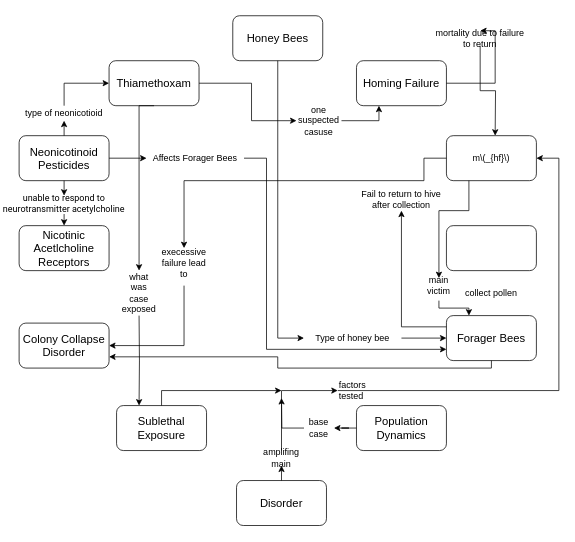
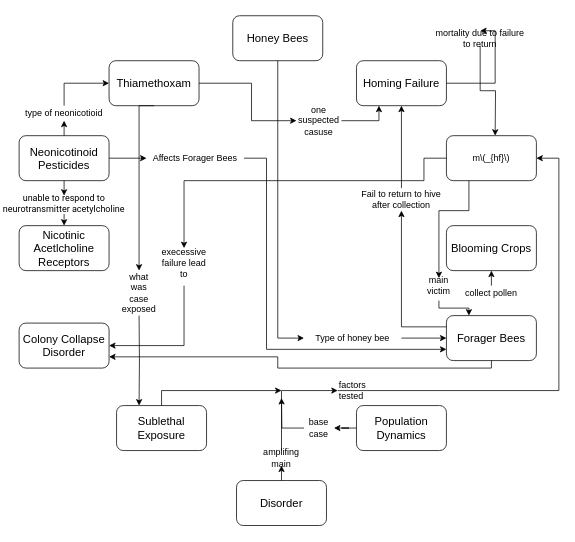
none -> (402, 150)
none -> (492, 248)
none -> (492, 280)
